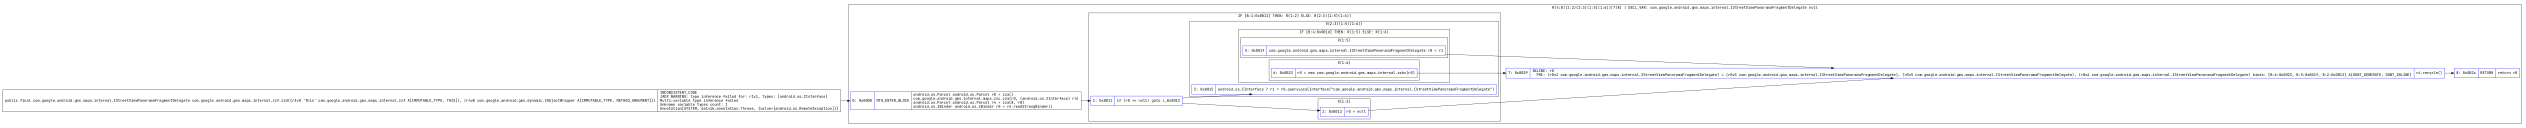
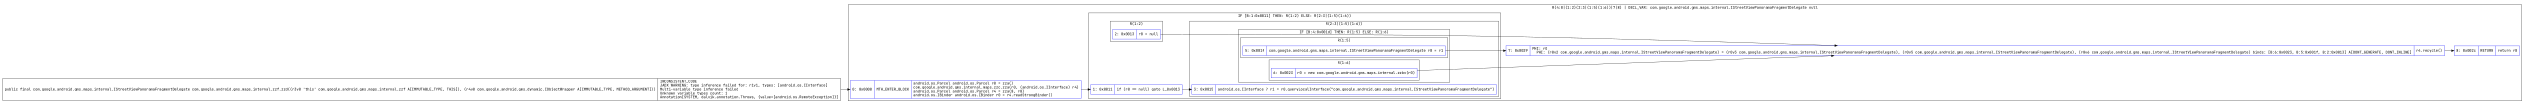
(1544, 71) -> (1541, 49)
(1250, 107) -> none
